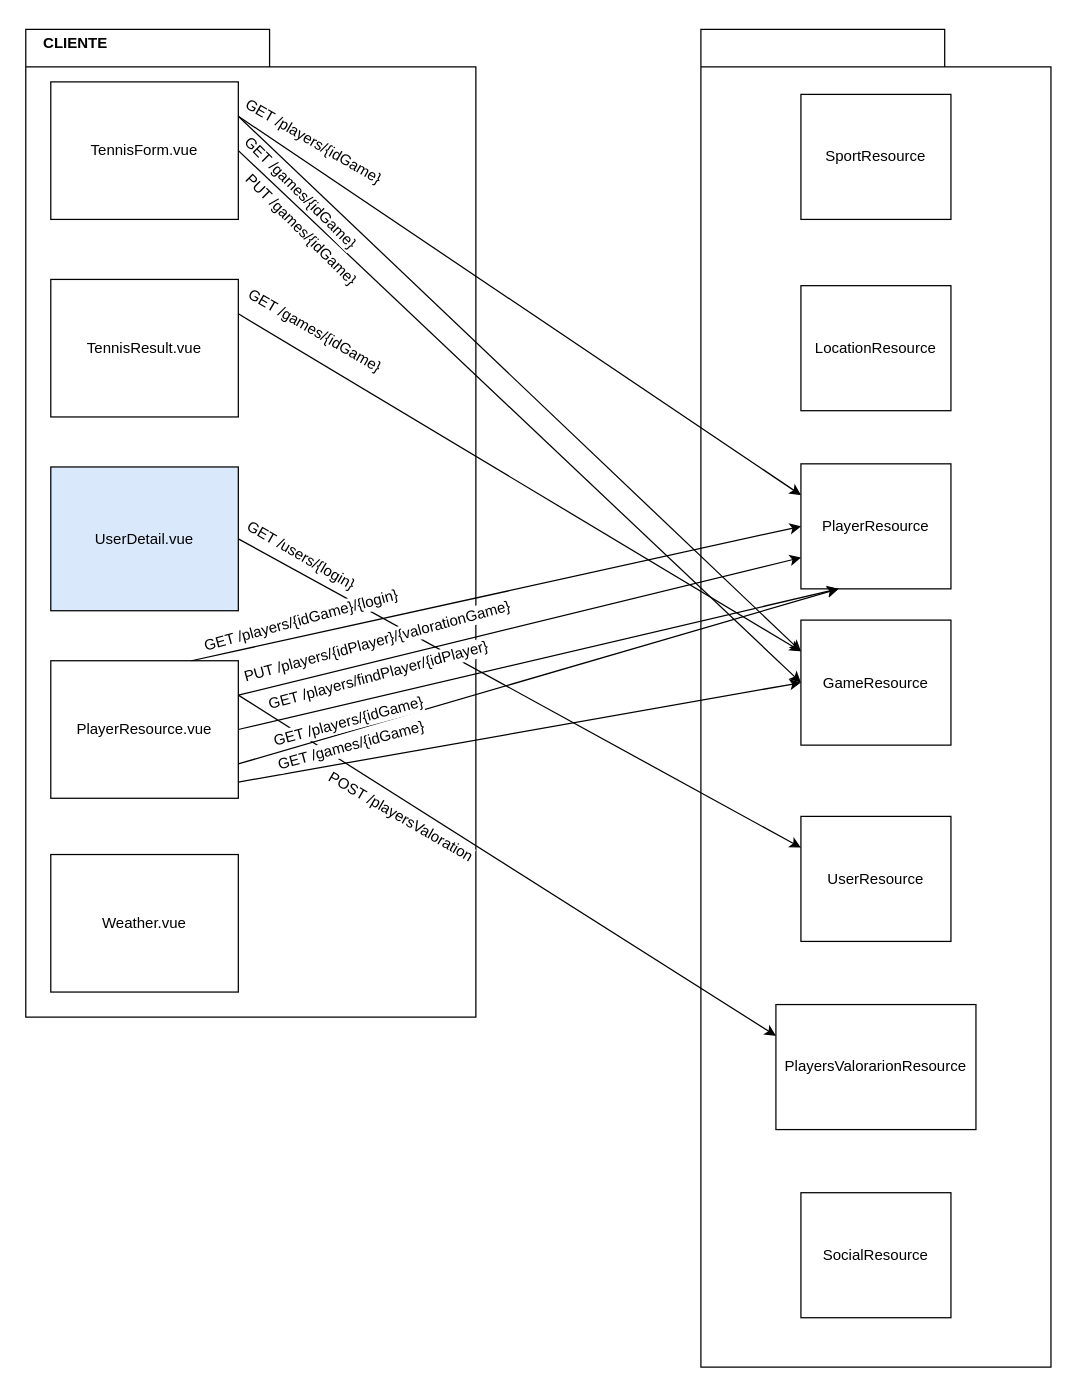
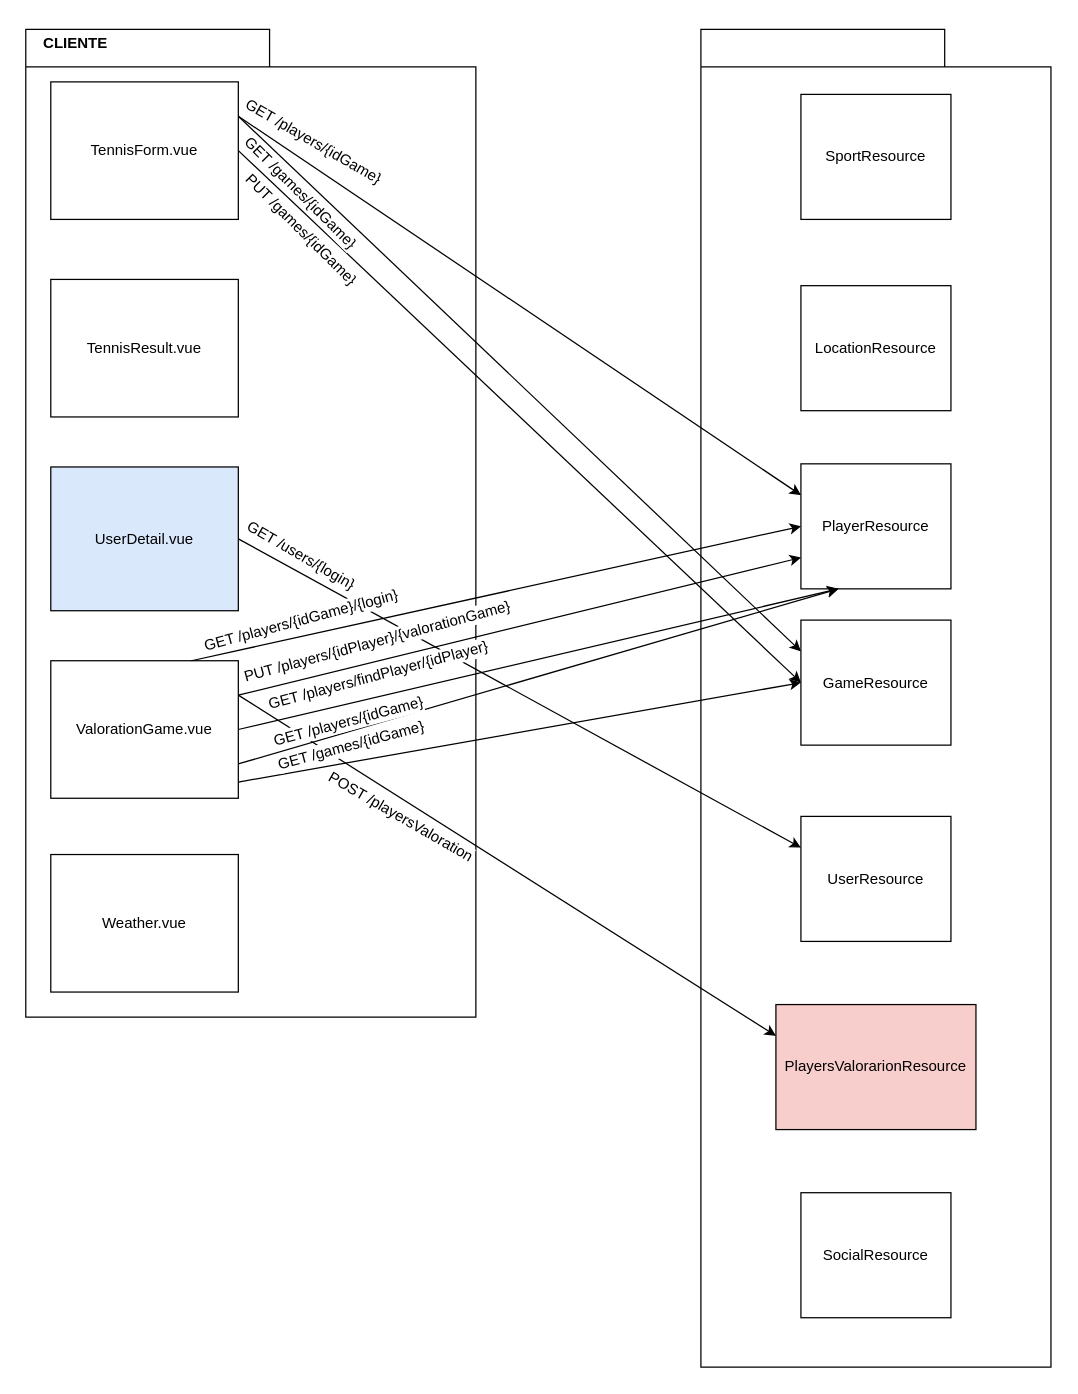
(470, 453) -> none
(144, 729) -> (144, 729)
(876, 1067) -> (876, 1067)
